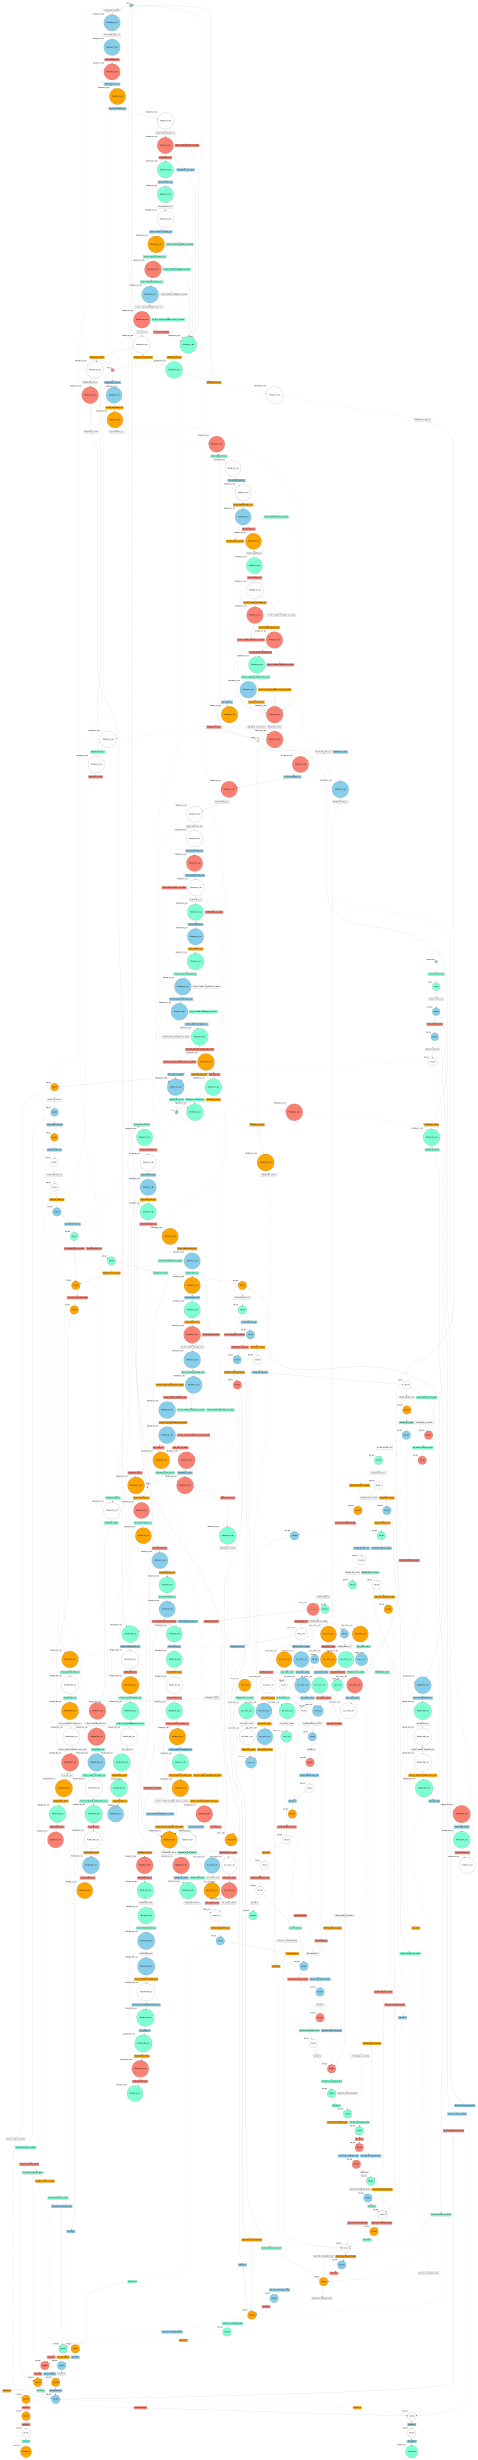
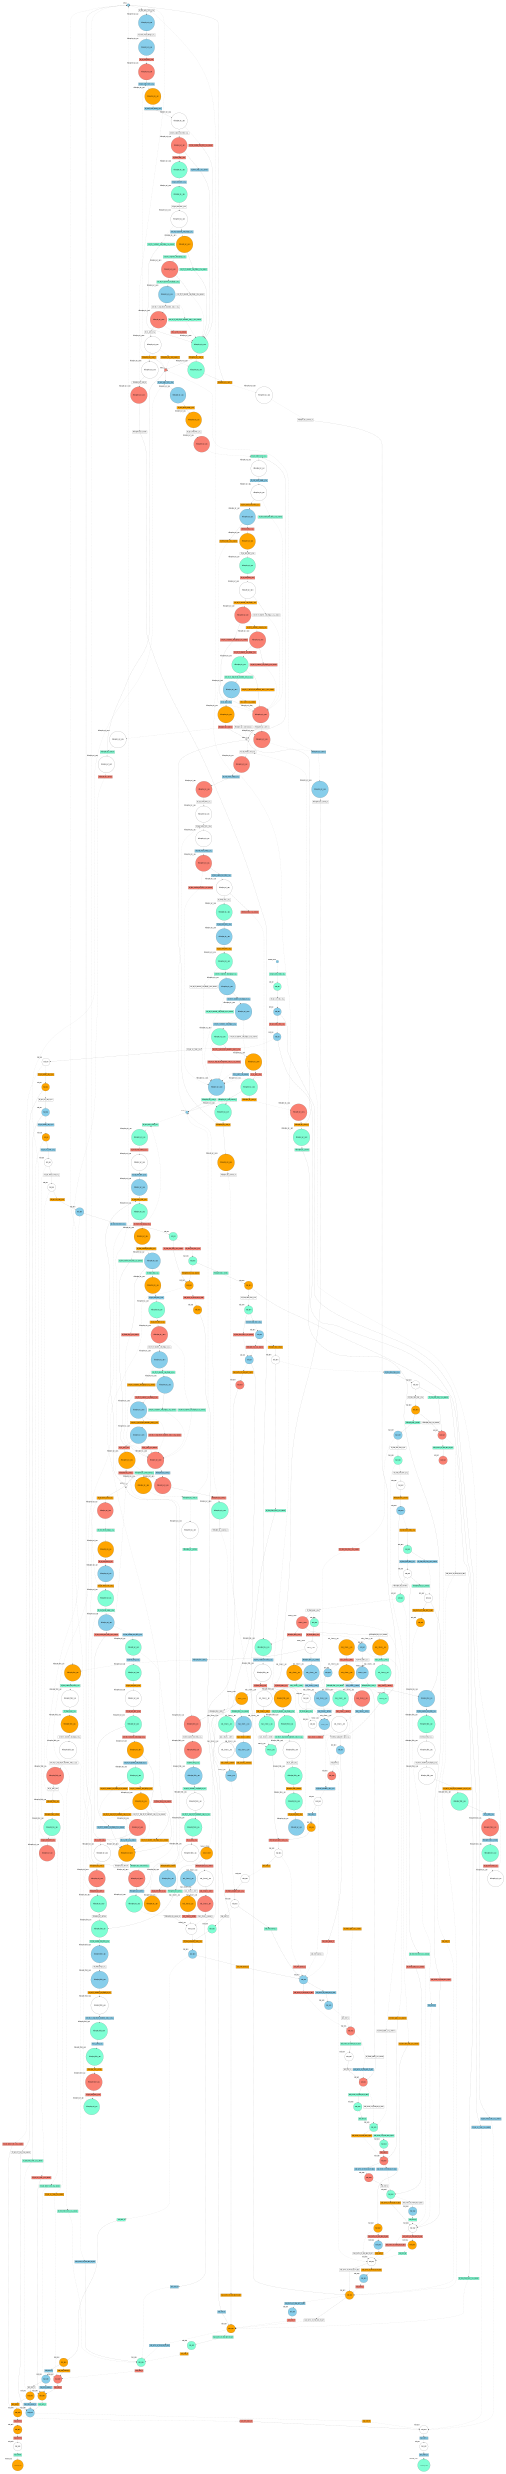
(369, 1498) -> none
(64, 1788) -> (53, 1802)
